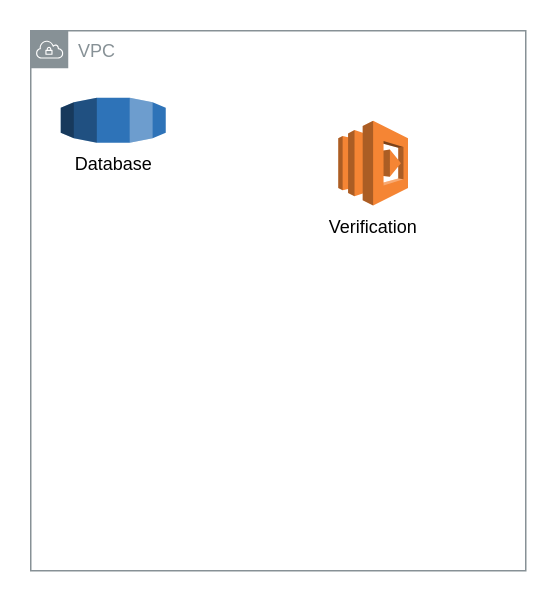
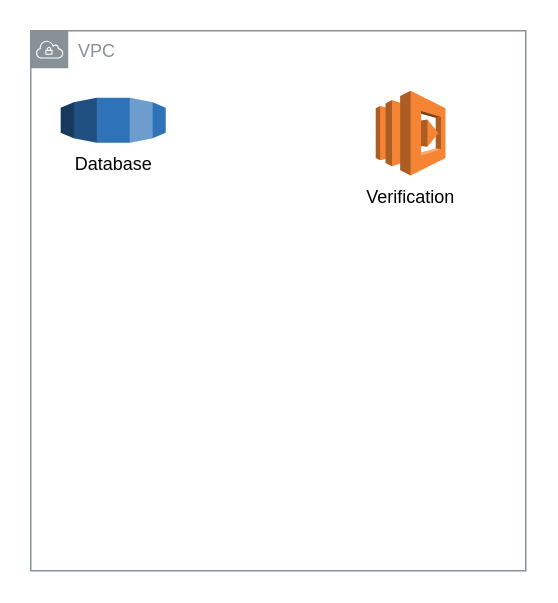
(373, 163) -> (411, 133)
